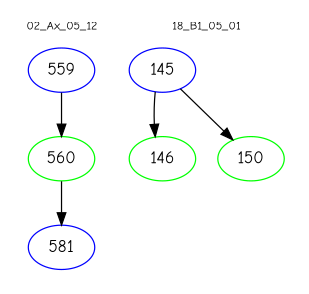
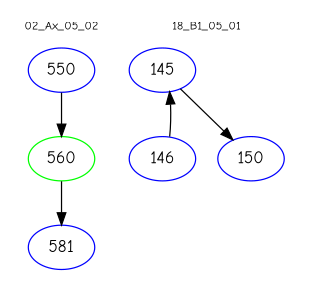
(62, 26) -> (62, 26)
(62, 70) -> (62, 70)
(154, 108) -> (171, 121)
(162, 159) -> (162, 159)
(251, 159) -> (251, 159)
